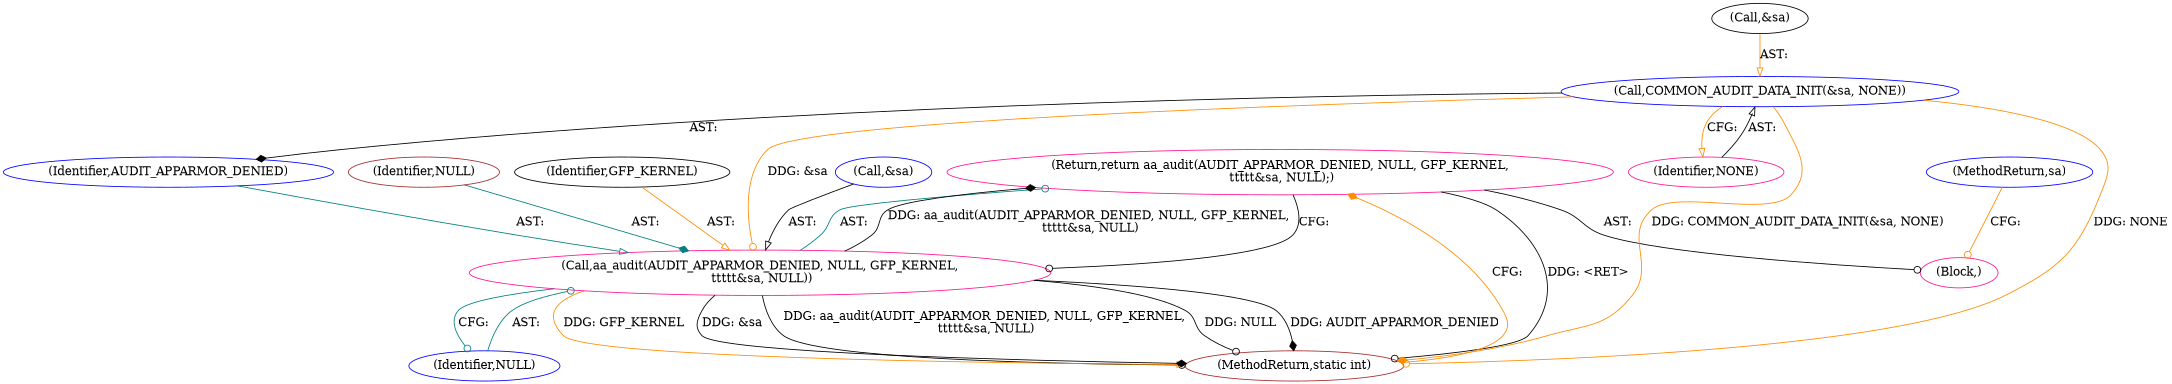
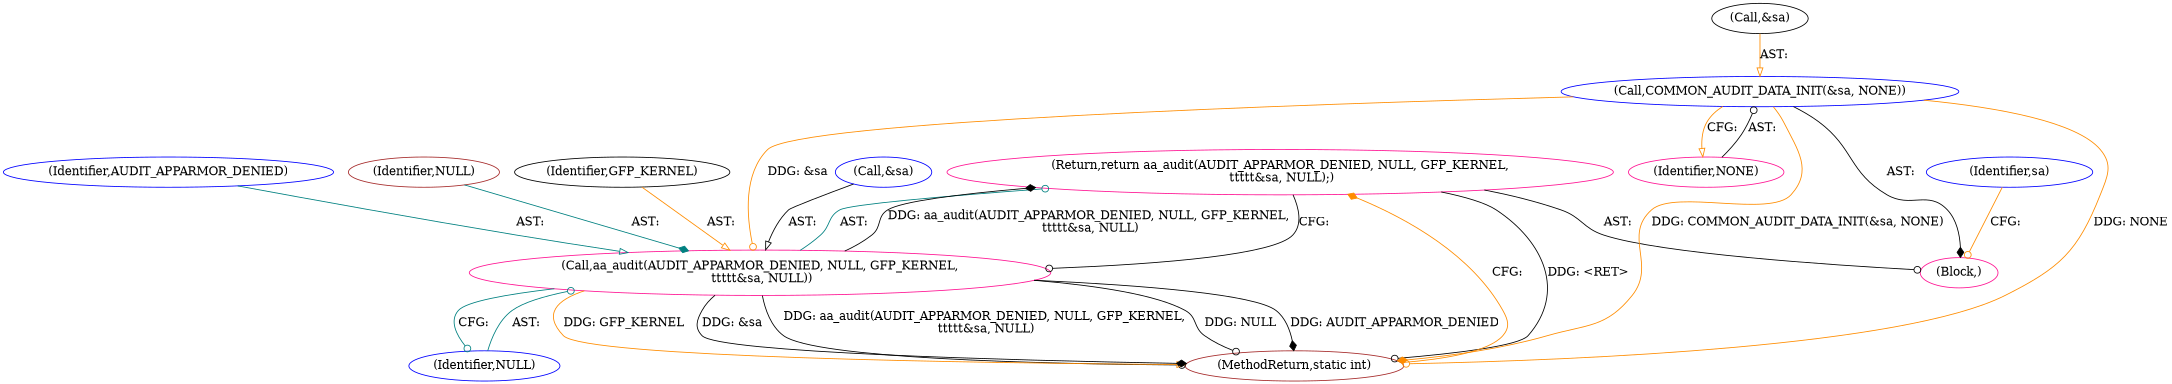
(913, 110) -> (1876, 187)
(1740, 137) -> (1740, 137)
(2010, 172) -> (2010, 172)
